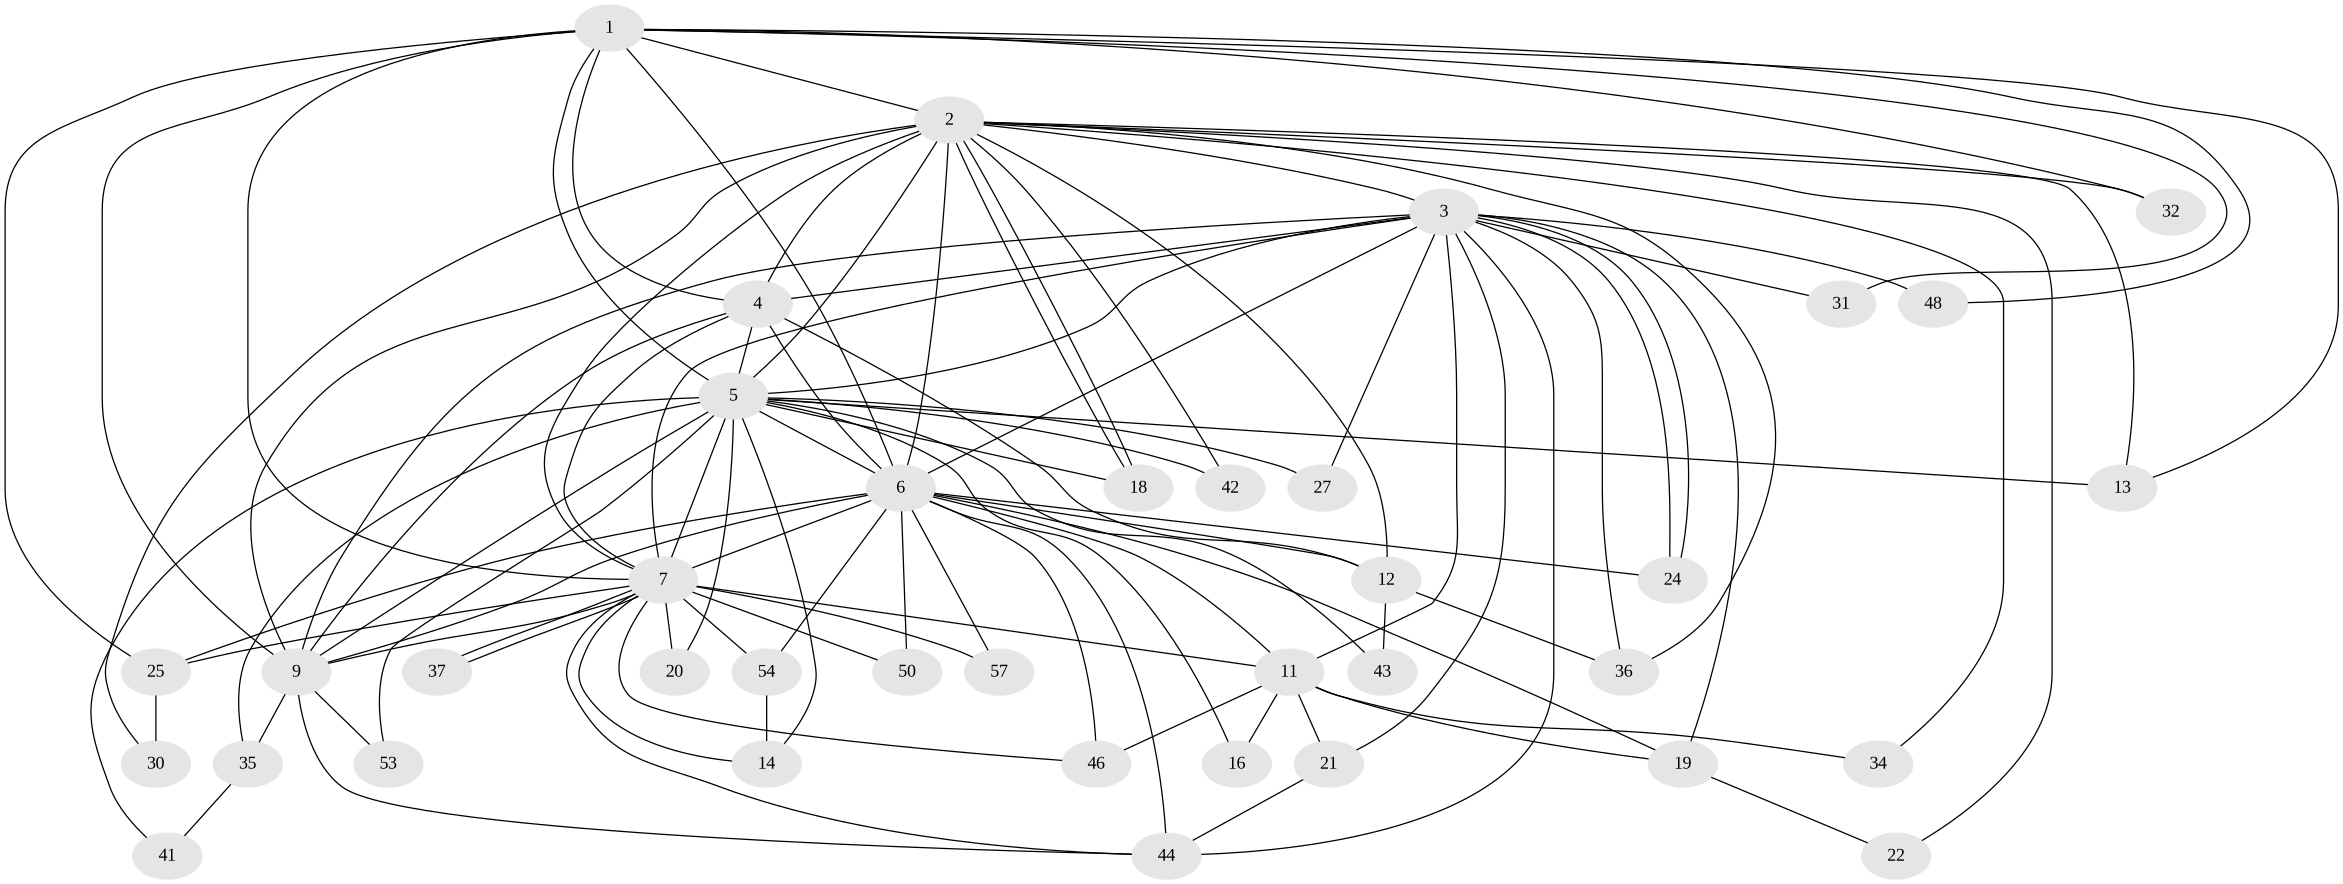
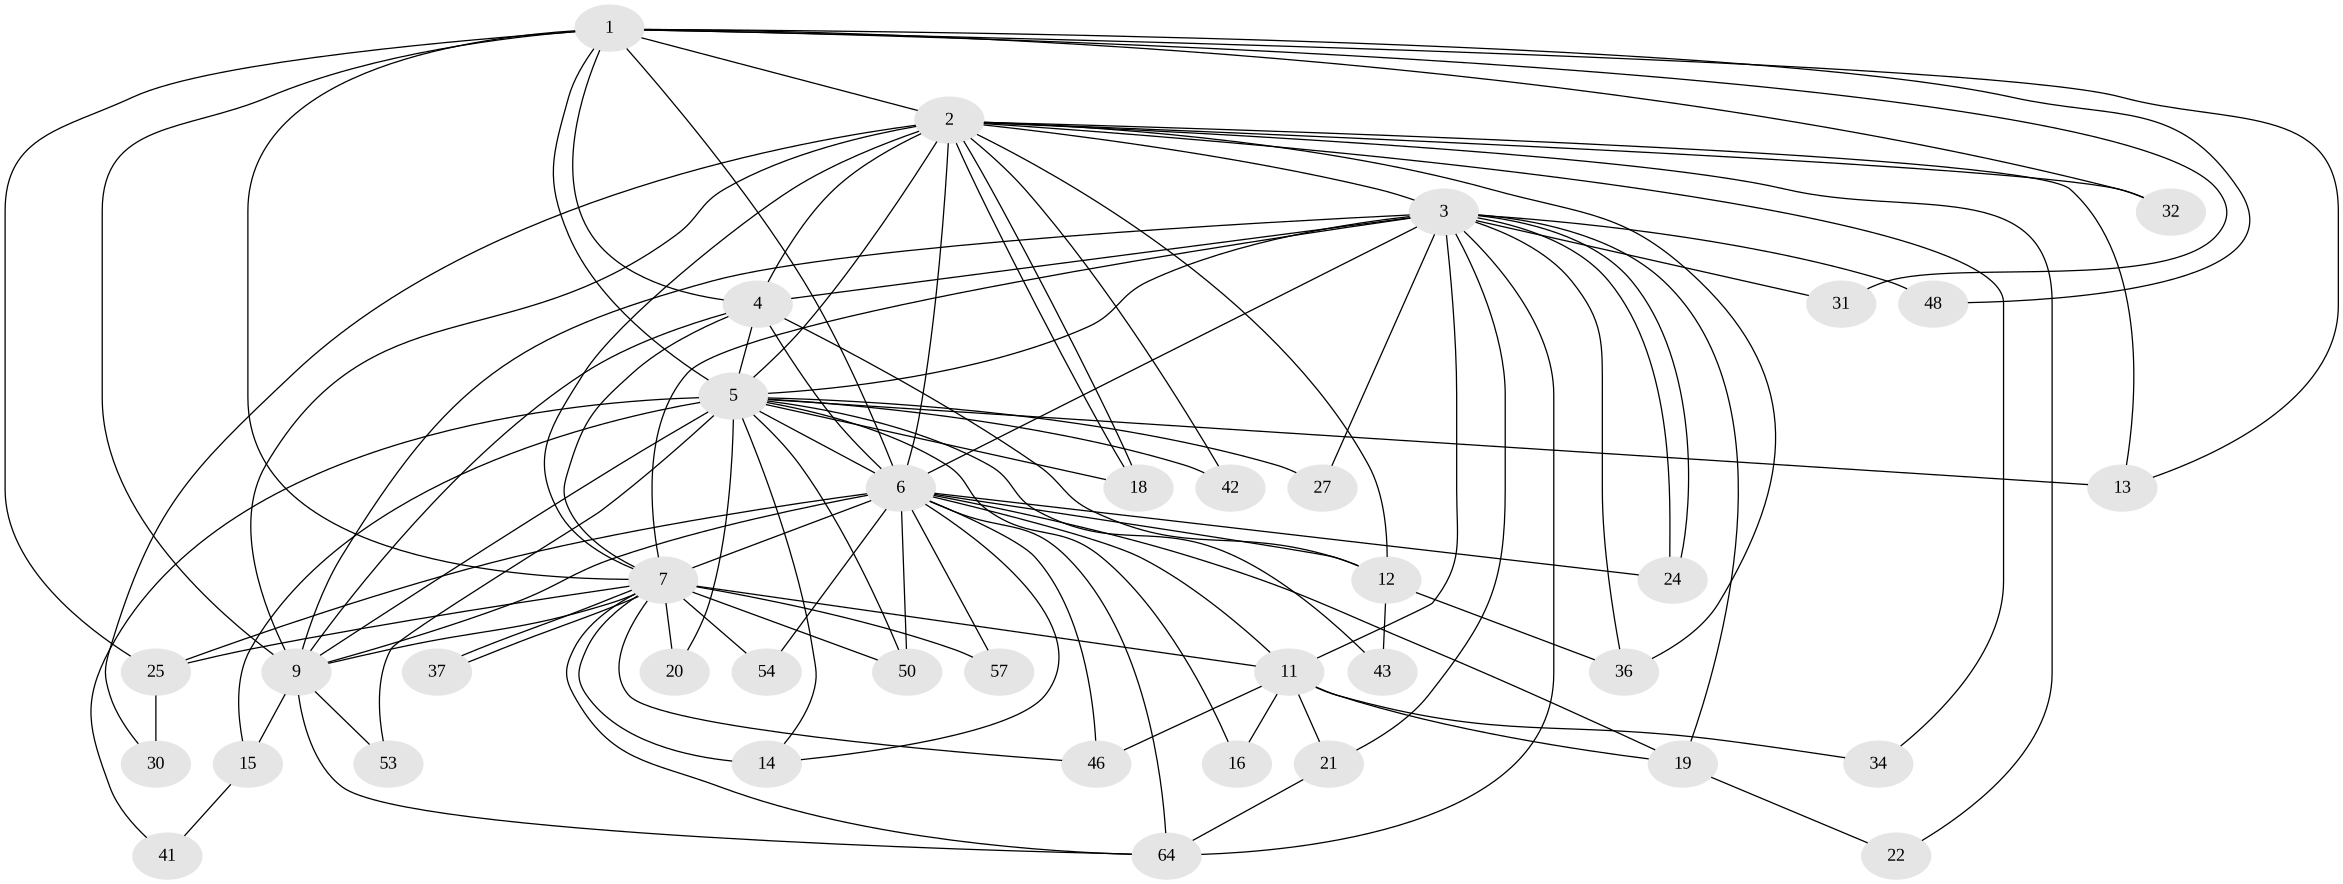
(698, 488) -> (838, 525)
(767, 718) -> (1043, 697)
(248, 764) -> (248, 764)
(1167, 856) -> (1167, 856)
